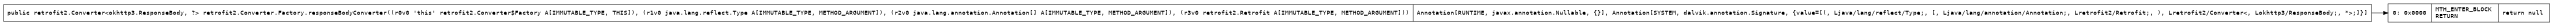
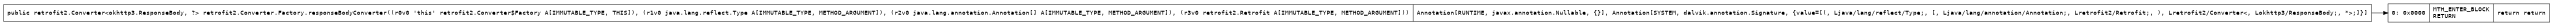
(2523, 13) -> (2521, 13)
